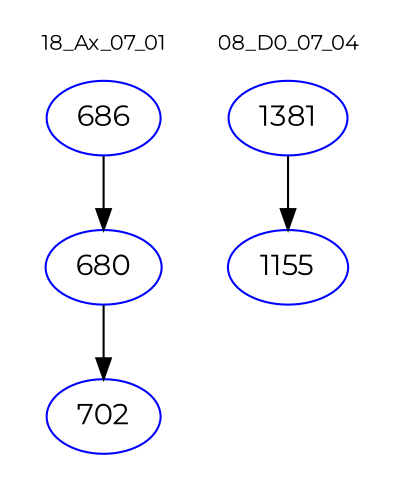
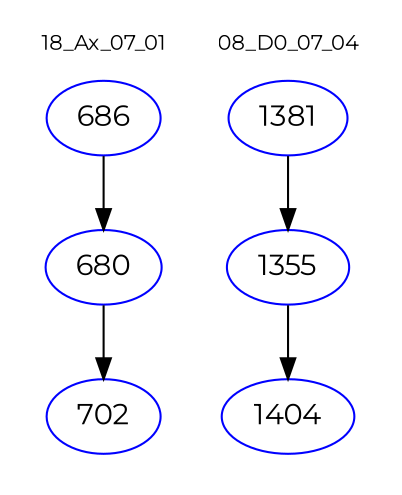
(288, 267) -> (288, 267)
none -> (288, 417)
